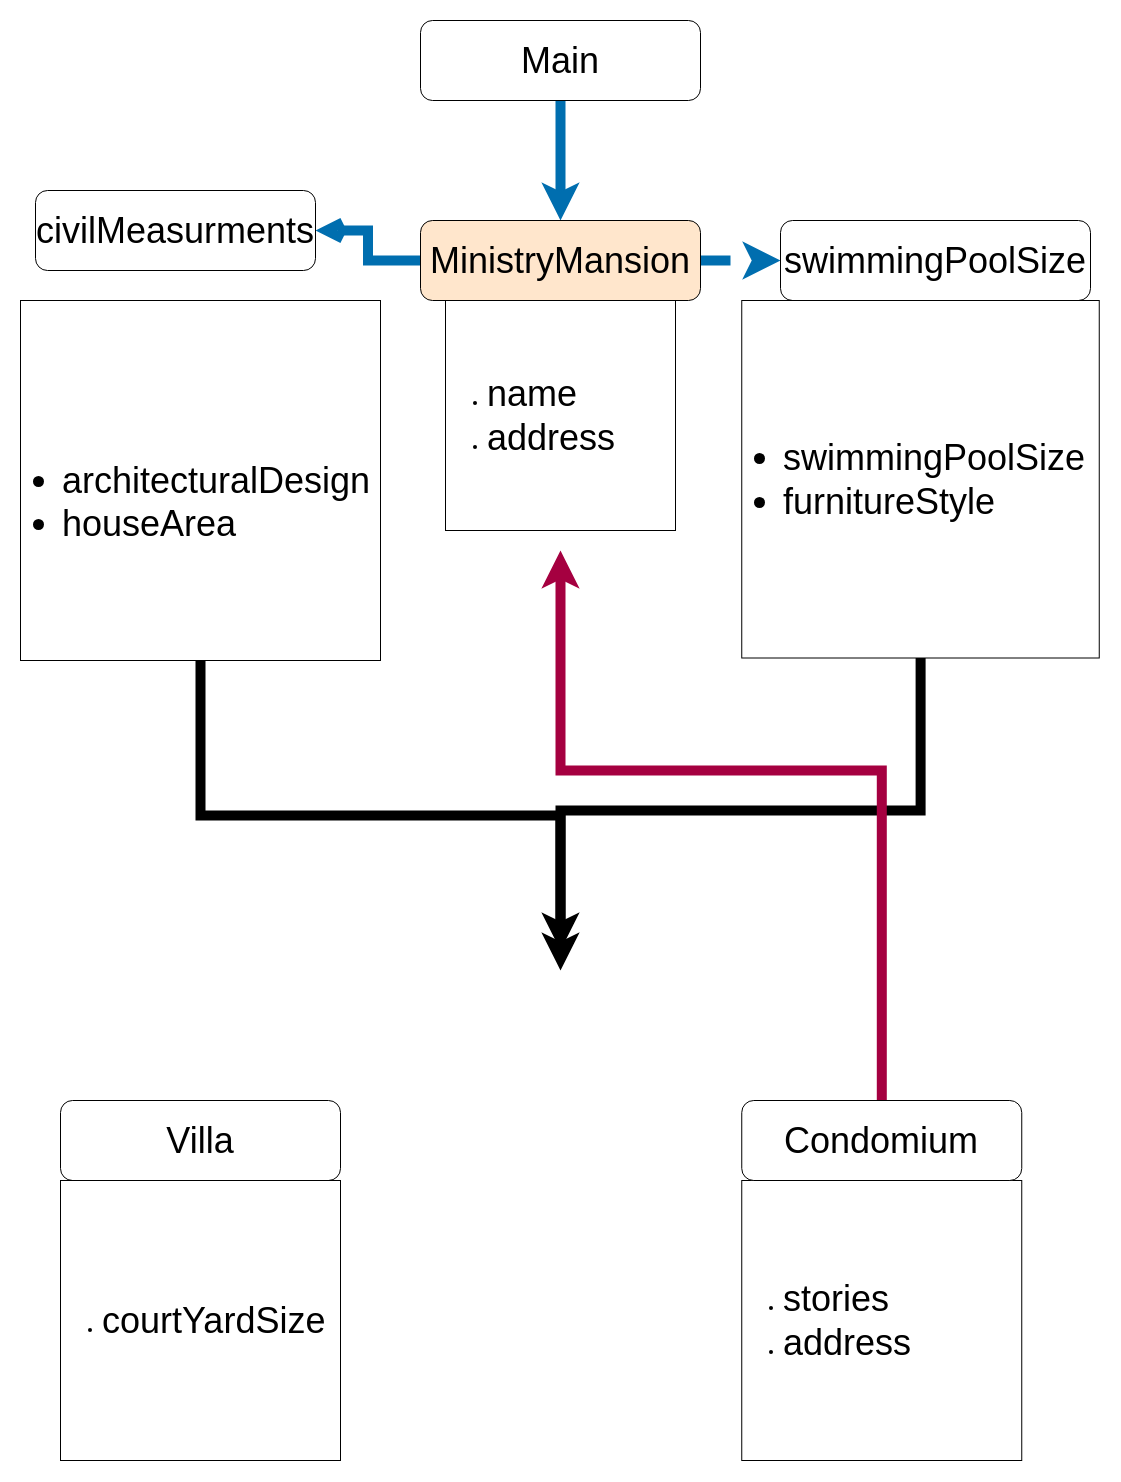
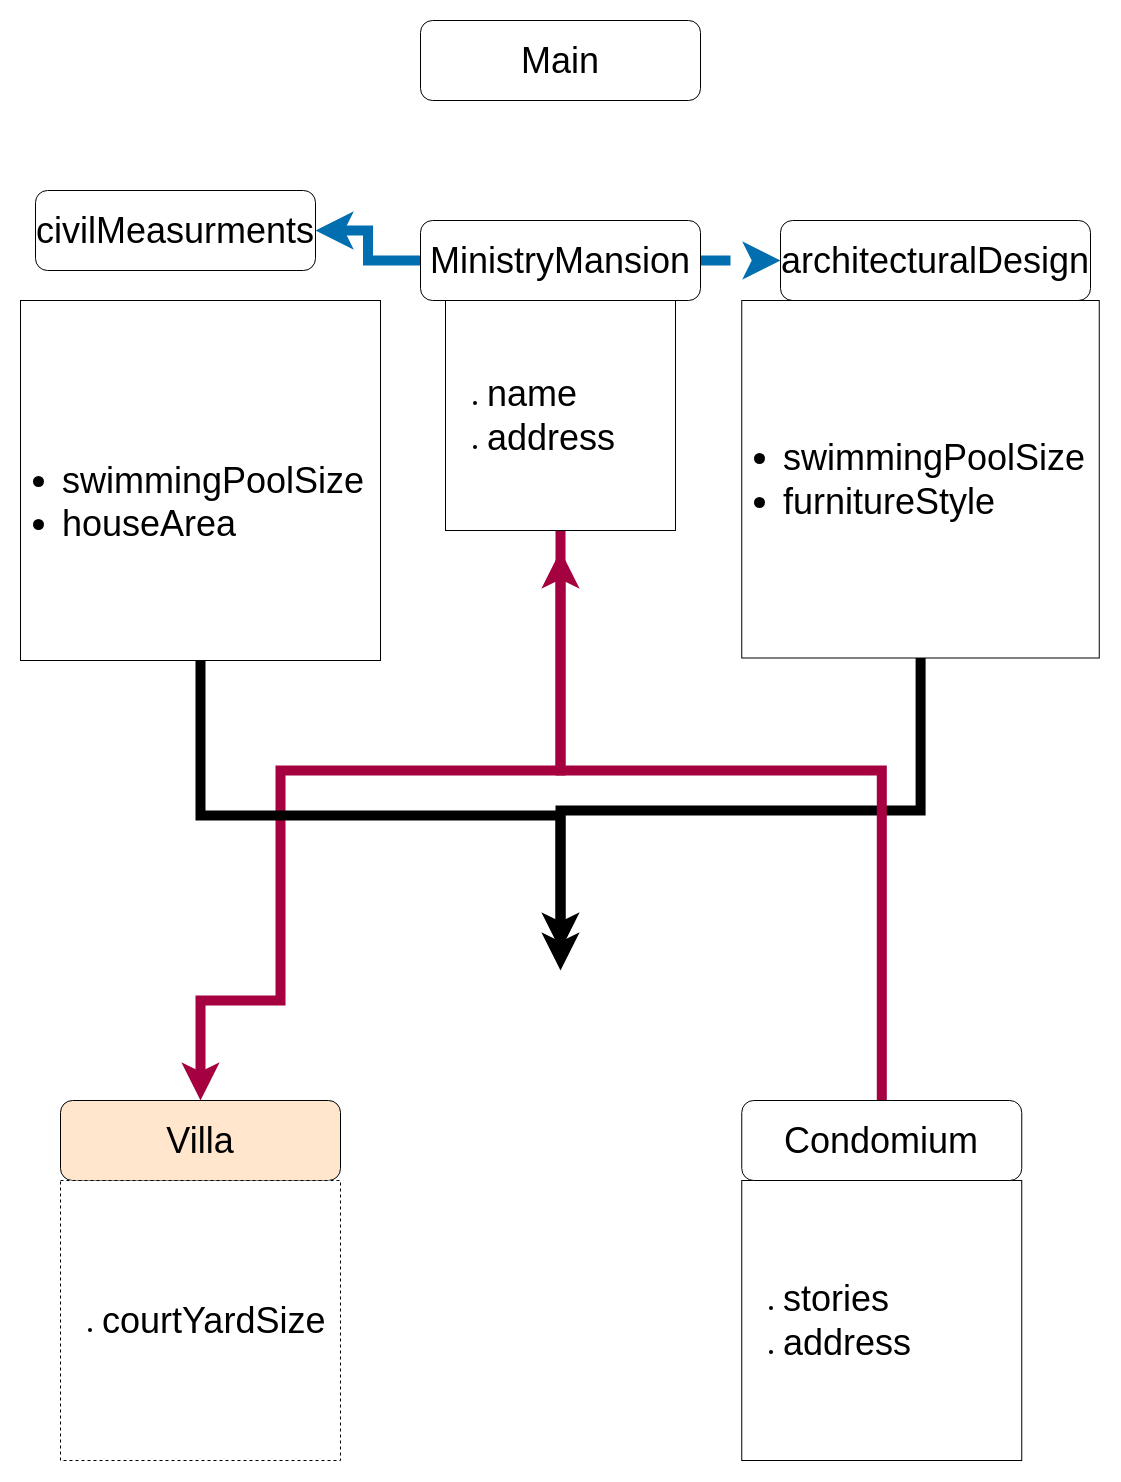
(561, 149) -> none
(421, 261) -> (421, 261)
(561, 261) -> (561, 261)
(936, 261) -> (936, 261)
(82, 481) -> (70, 481)
none -> (281, 988)
(201, 1141) -> (201, 1141)
(201, 1321) -> (201, 1321)
